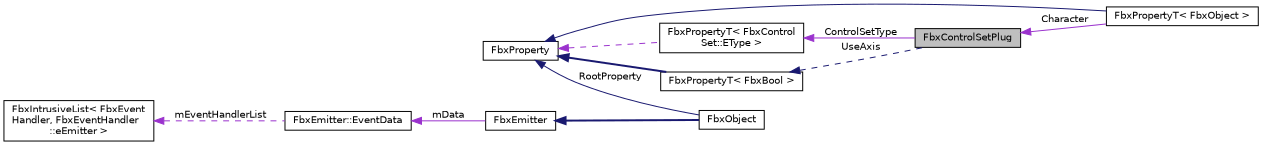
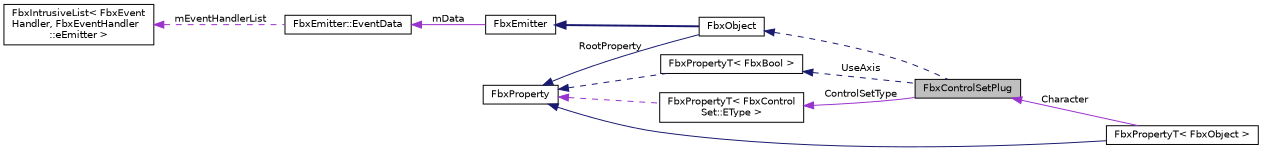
none -> (863, 50)
(617, 65) -> (617, 81)
